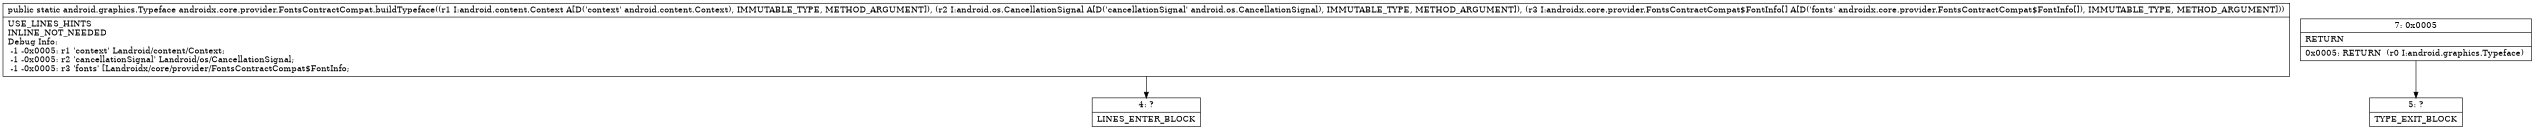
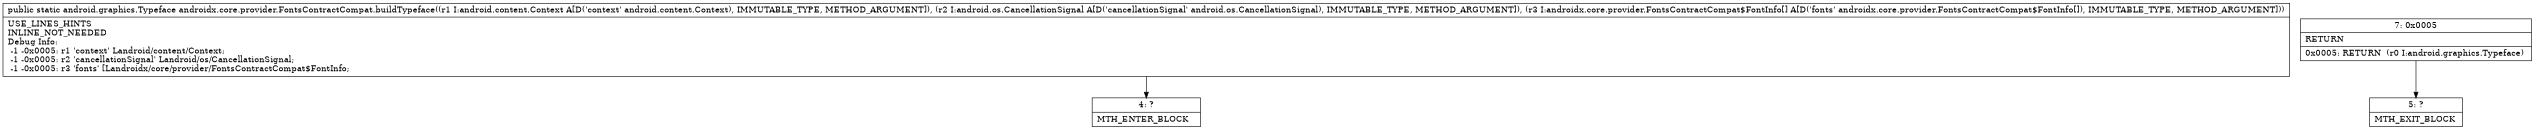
(1146, 119) -> (1143, 119)
(2416, 119) -> (2415, 119)
